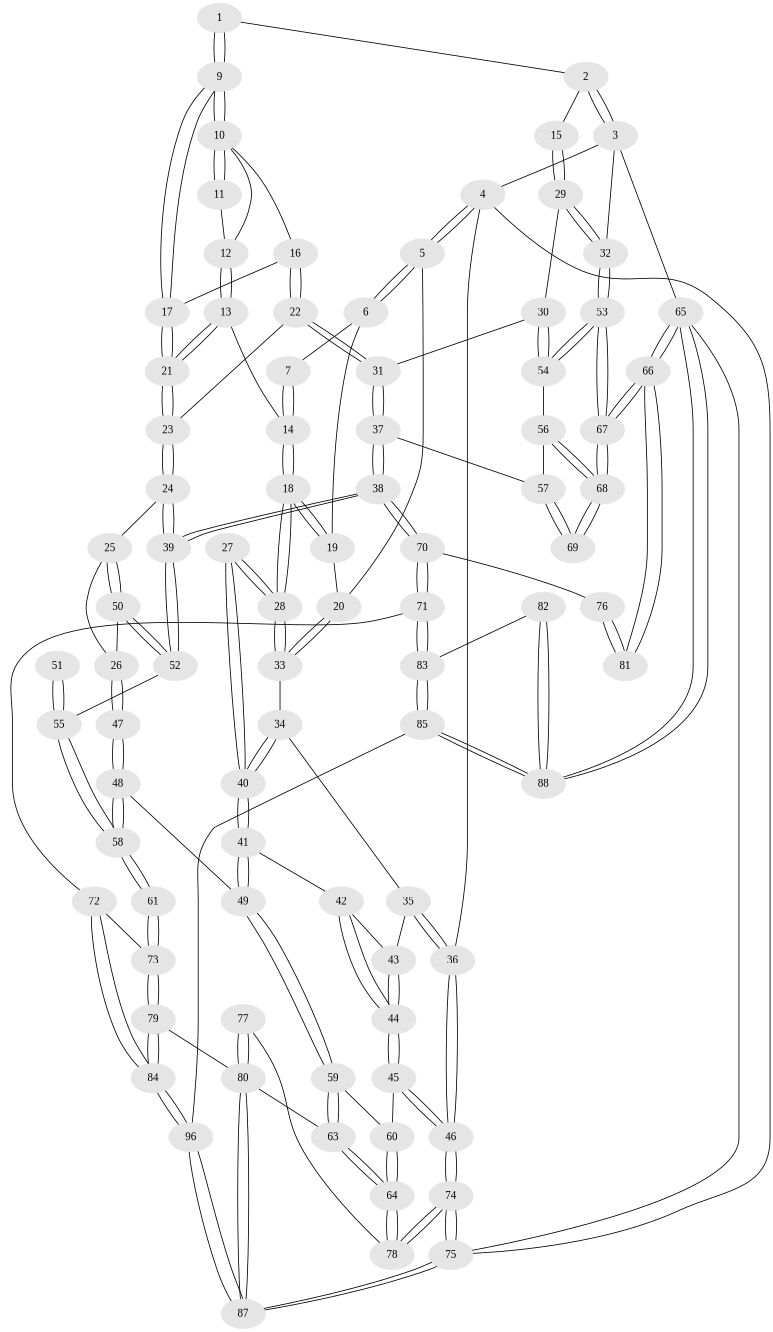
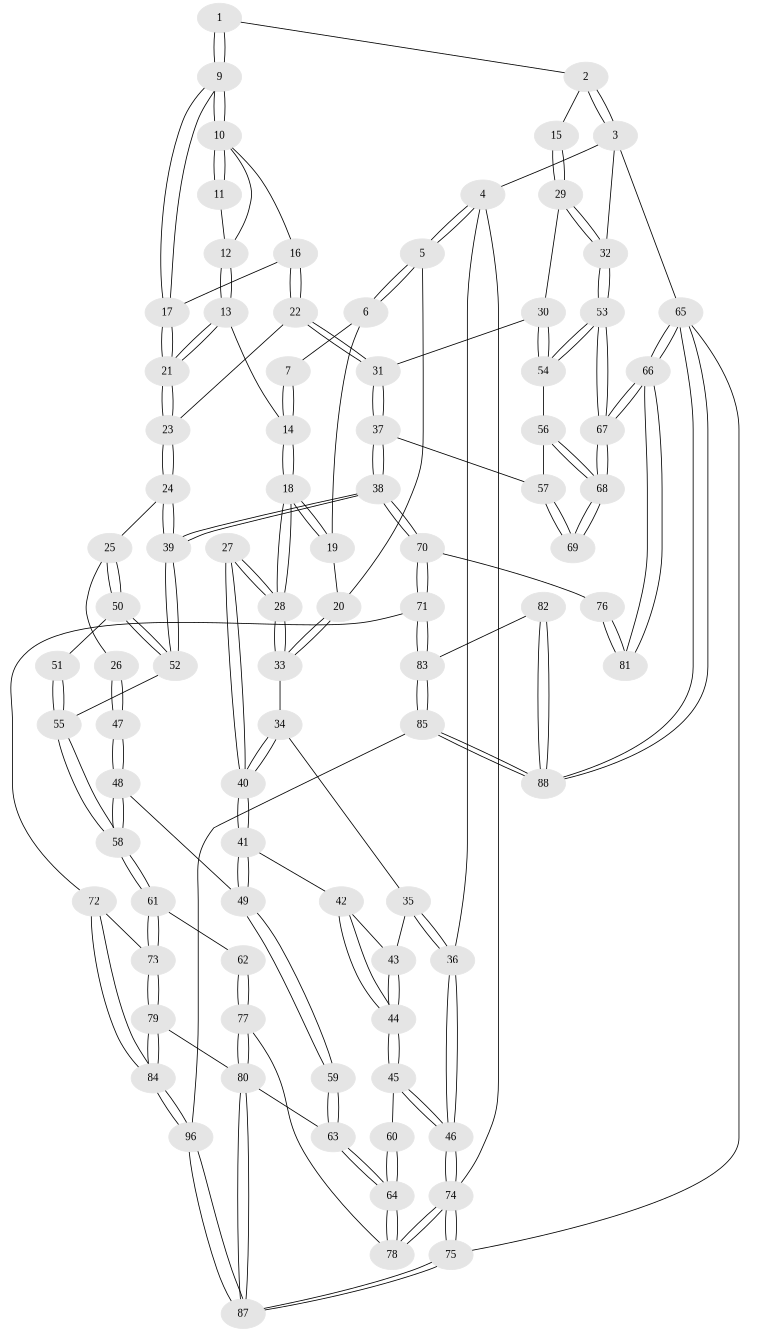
(117, 637) -> (88, 636)
(770, 755) -> (498, 700)
none -> (243, 960)
(363, 1108) -> none
